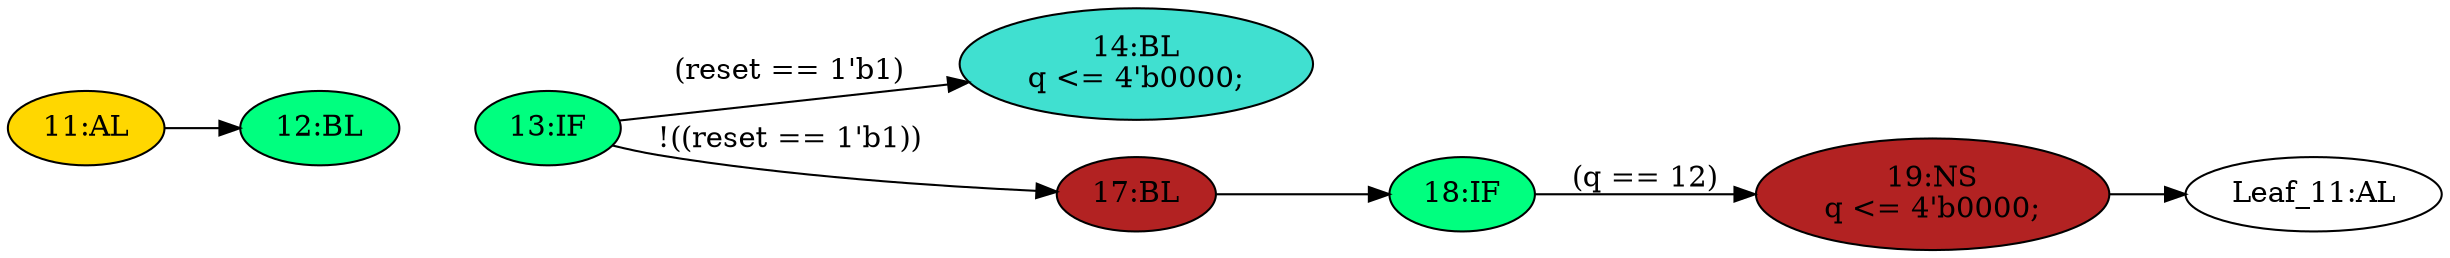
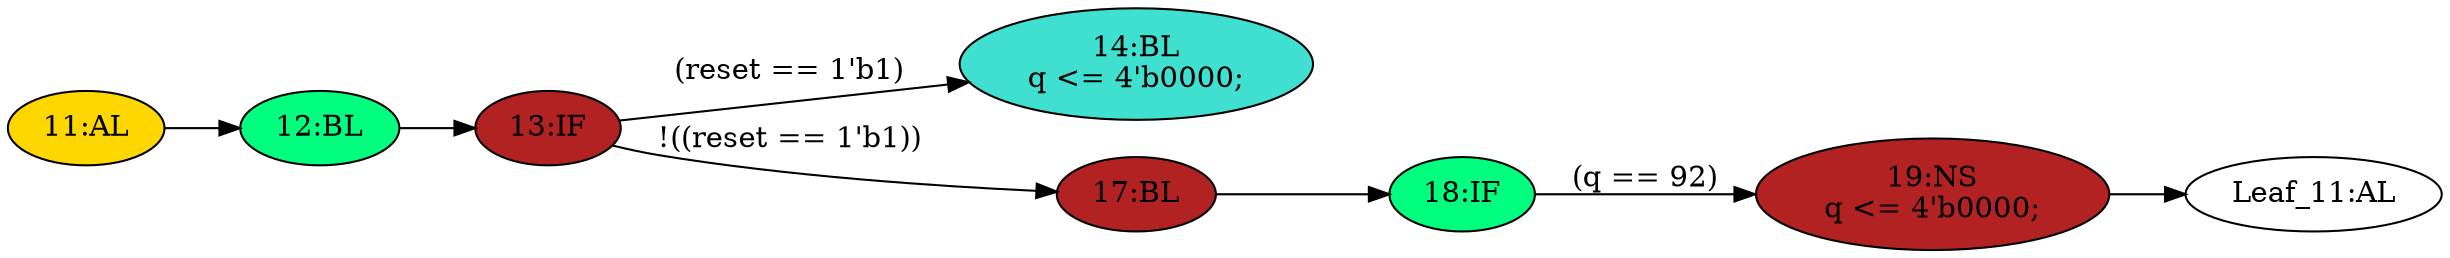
none -> (427, 128)
(548, 128) -> (548, 128)
(1645, 179) -> (1645, 179)
